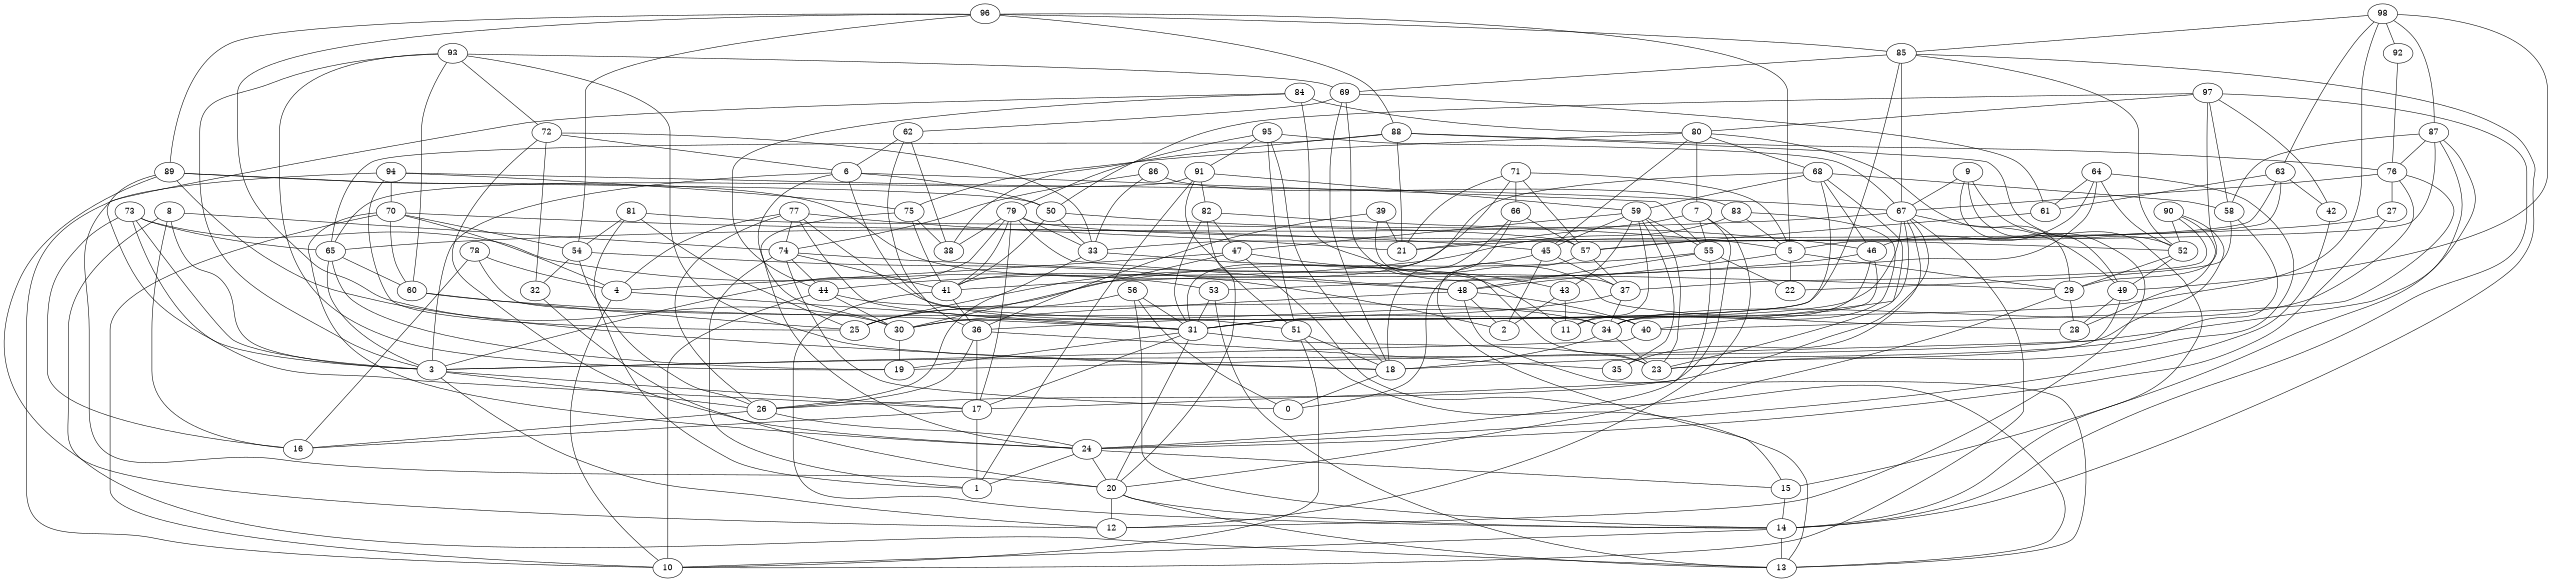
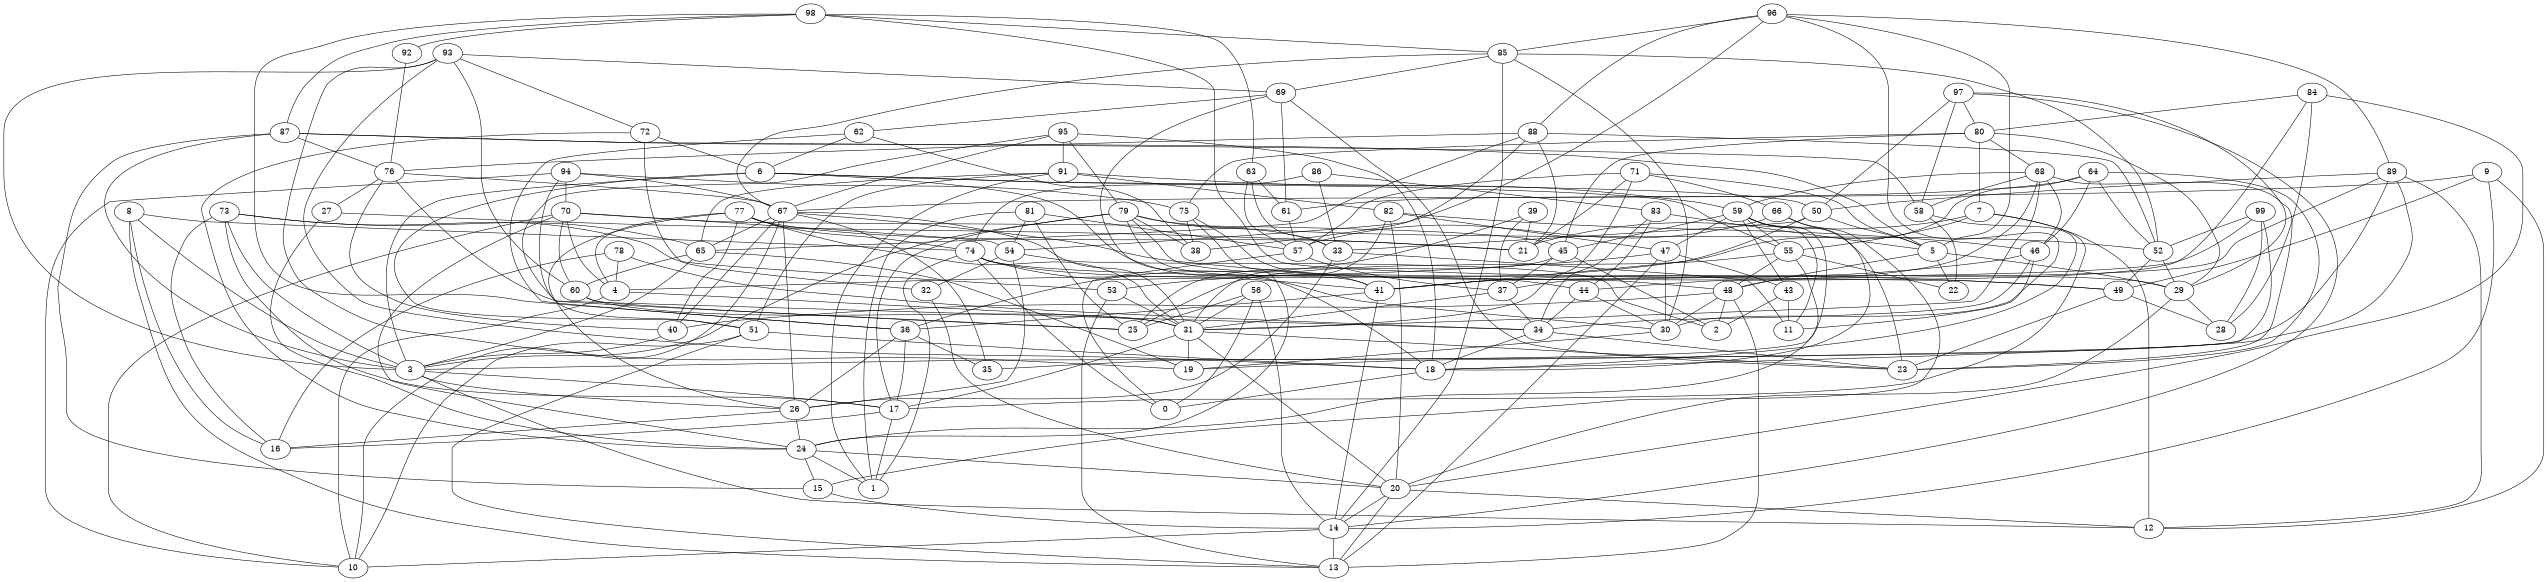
(857, 148) -> none
(2169, 212) -> (2260, 212)
(2332, 212) -> none
(668, 381) -> none
